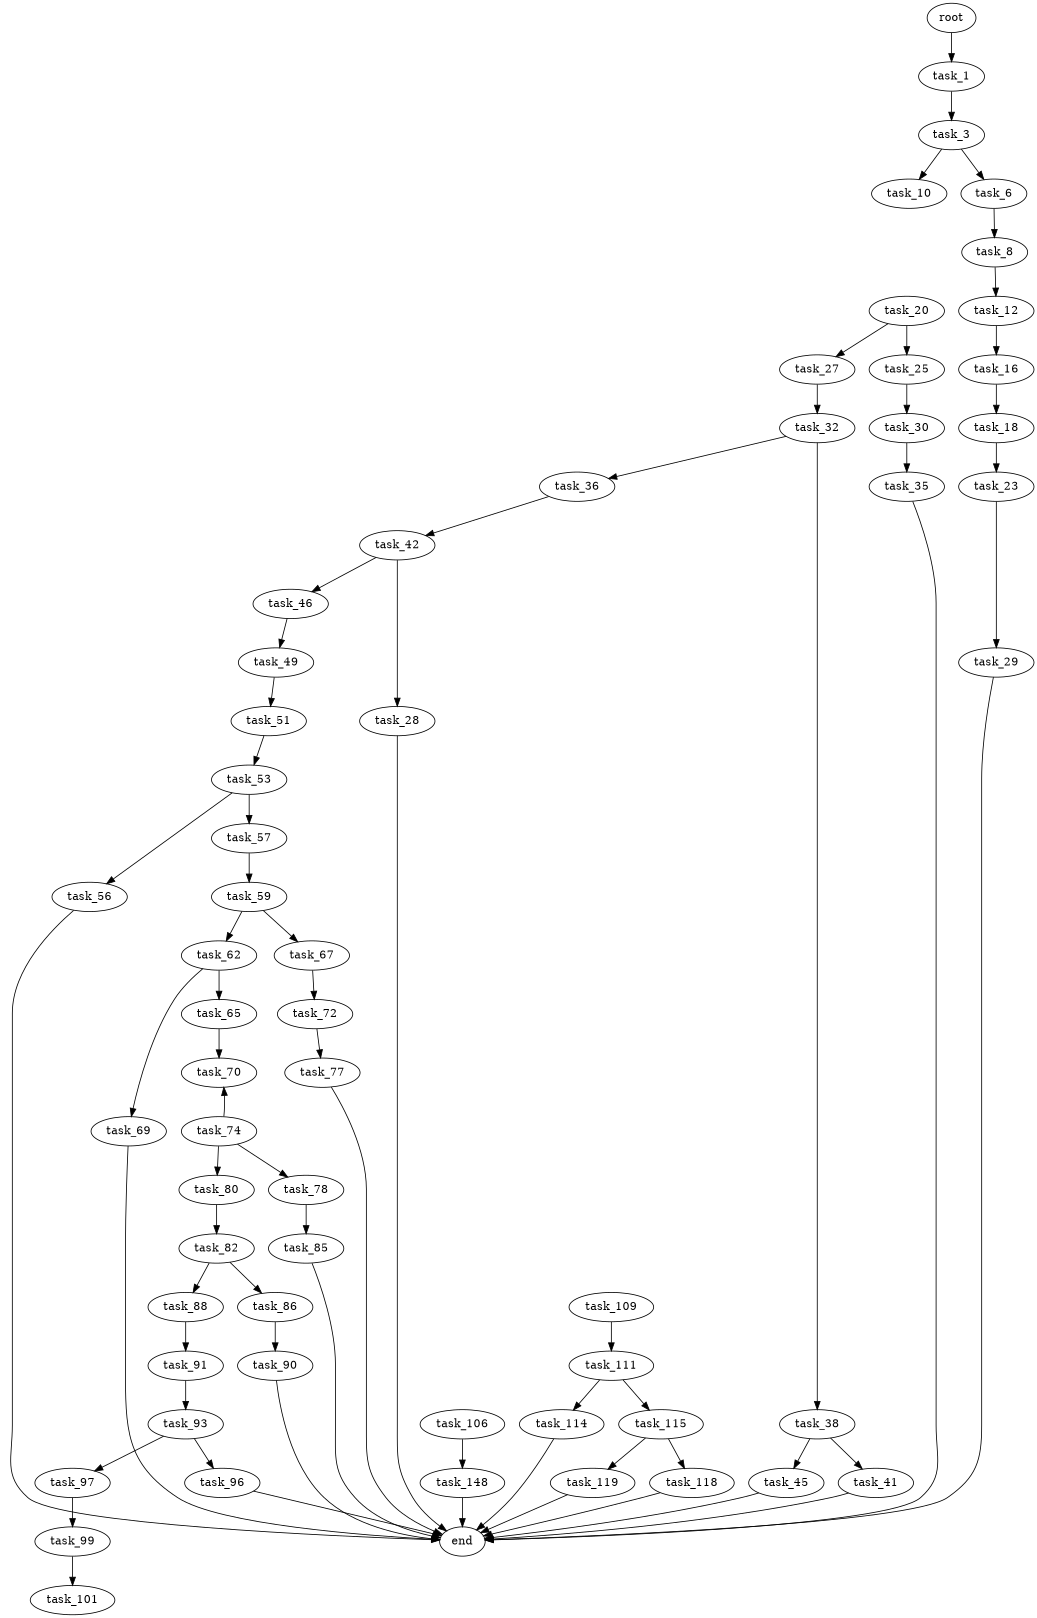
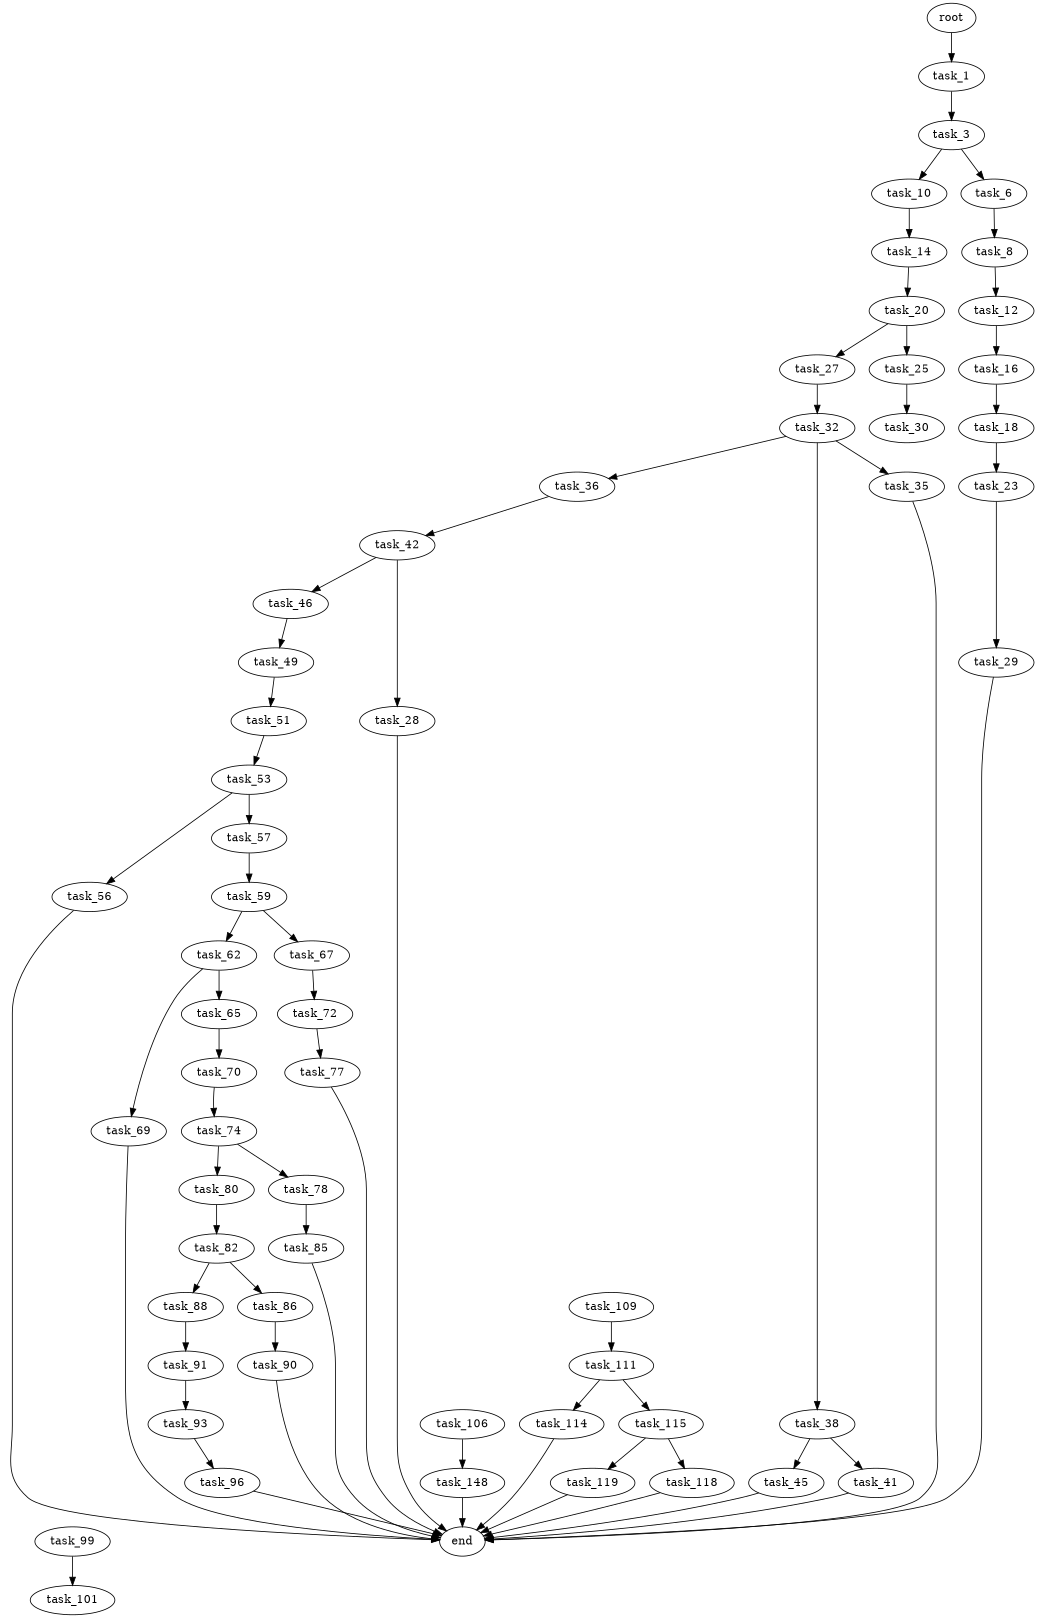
none -> (909, 252)
(907, 453) -> (858, 455)
(225, 1106) -> (214, 1098)
(73, 1483) -> none
